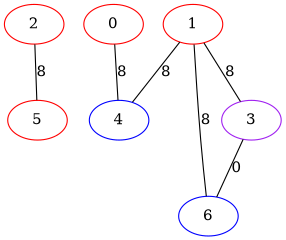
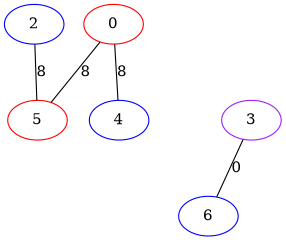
(34, 24) -> (34, 24)
(193, 24) -> none
none -> (75, 72)
